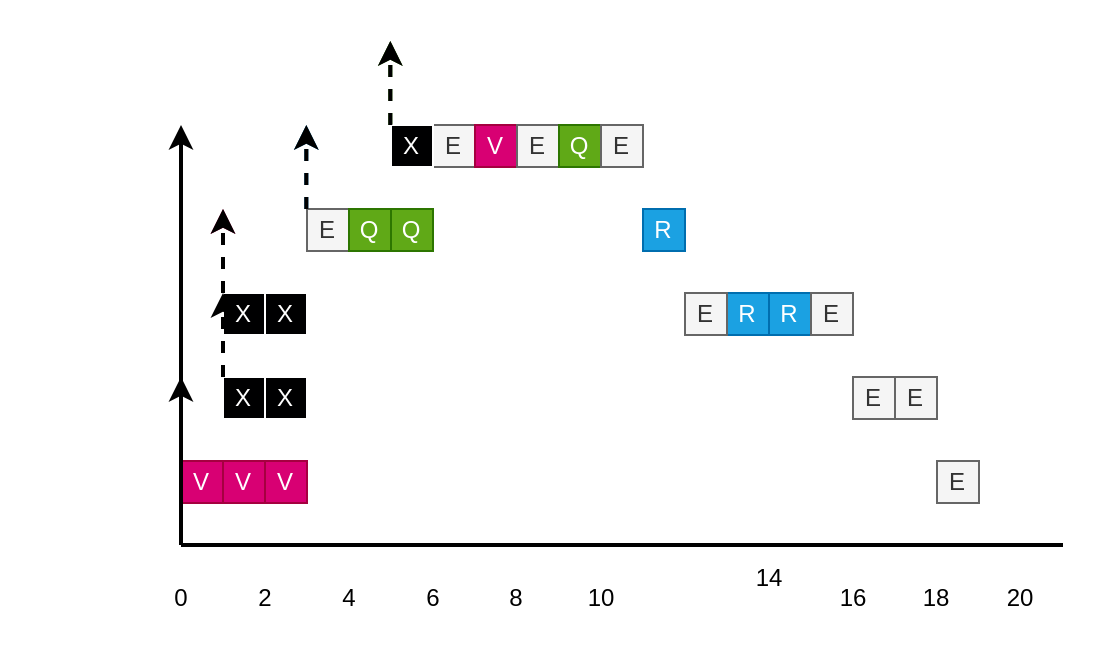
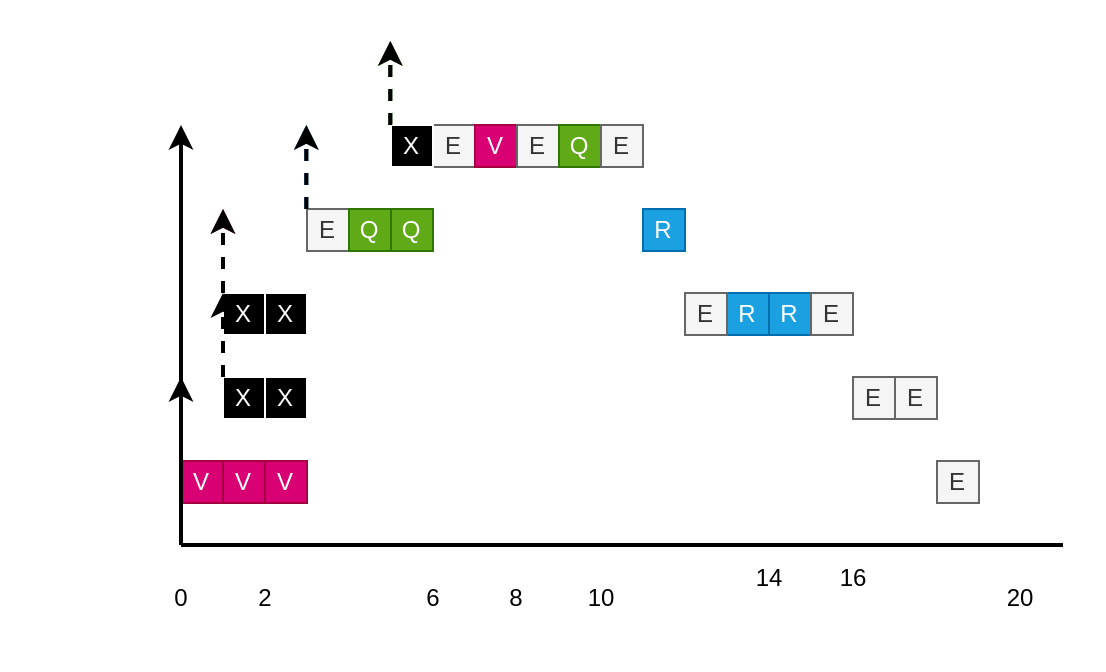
(349, 599) -> none
(853, 599) -> (853, 579)
(937, 599) -> none
